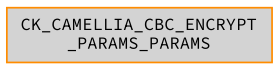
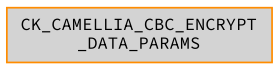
(139, 35) -> (139, 35)
